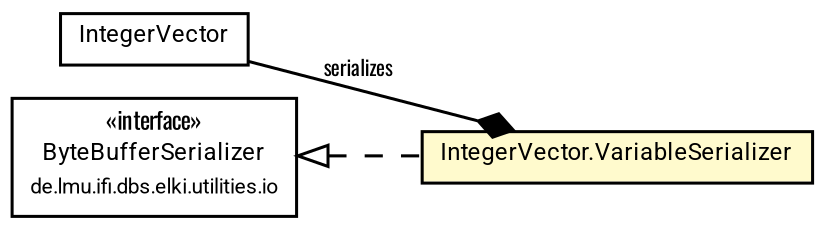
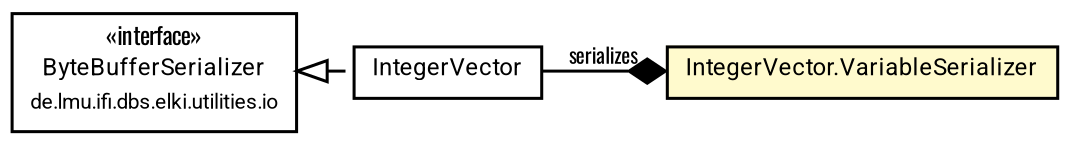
(374, 156) -> (340, 71)
